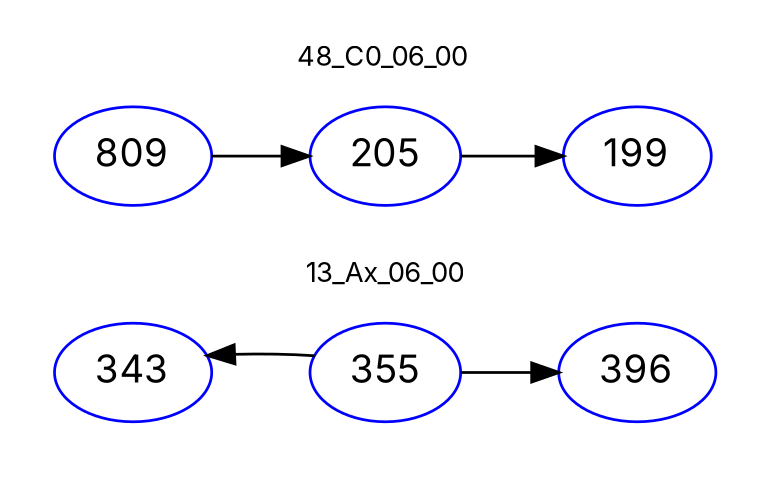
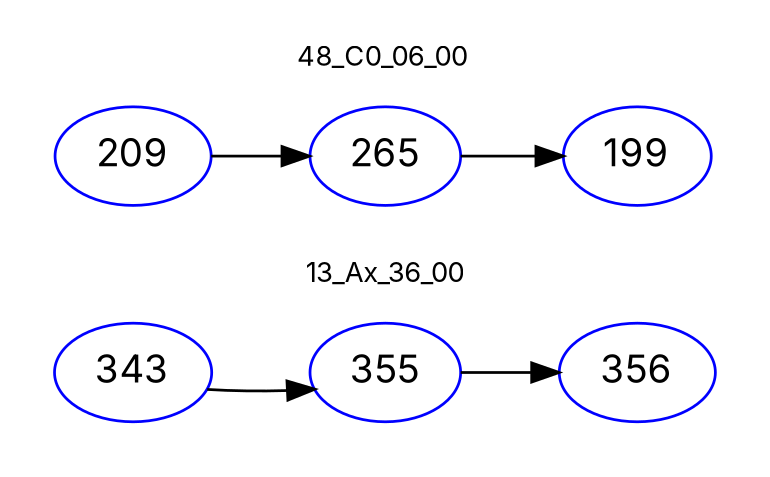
(133, 156) -> (133, 156)
(385, 156) -> (385, 156)
(385, 275) -> (385, 275)
(275, 354) -> (247, 391)
(637, 372) -> (637, 372)
